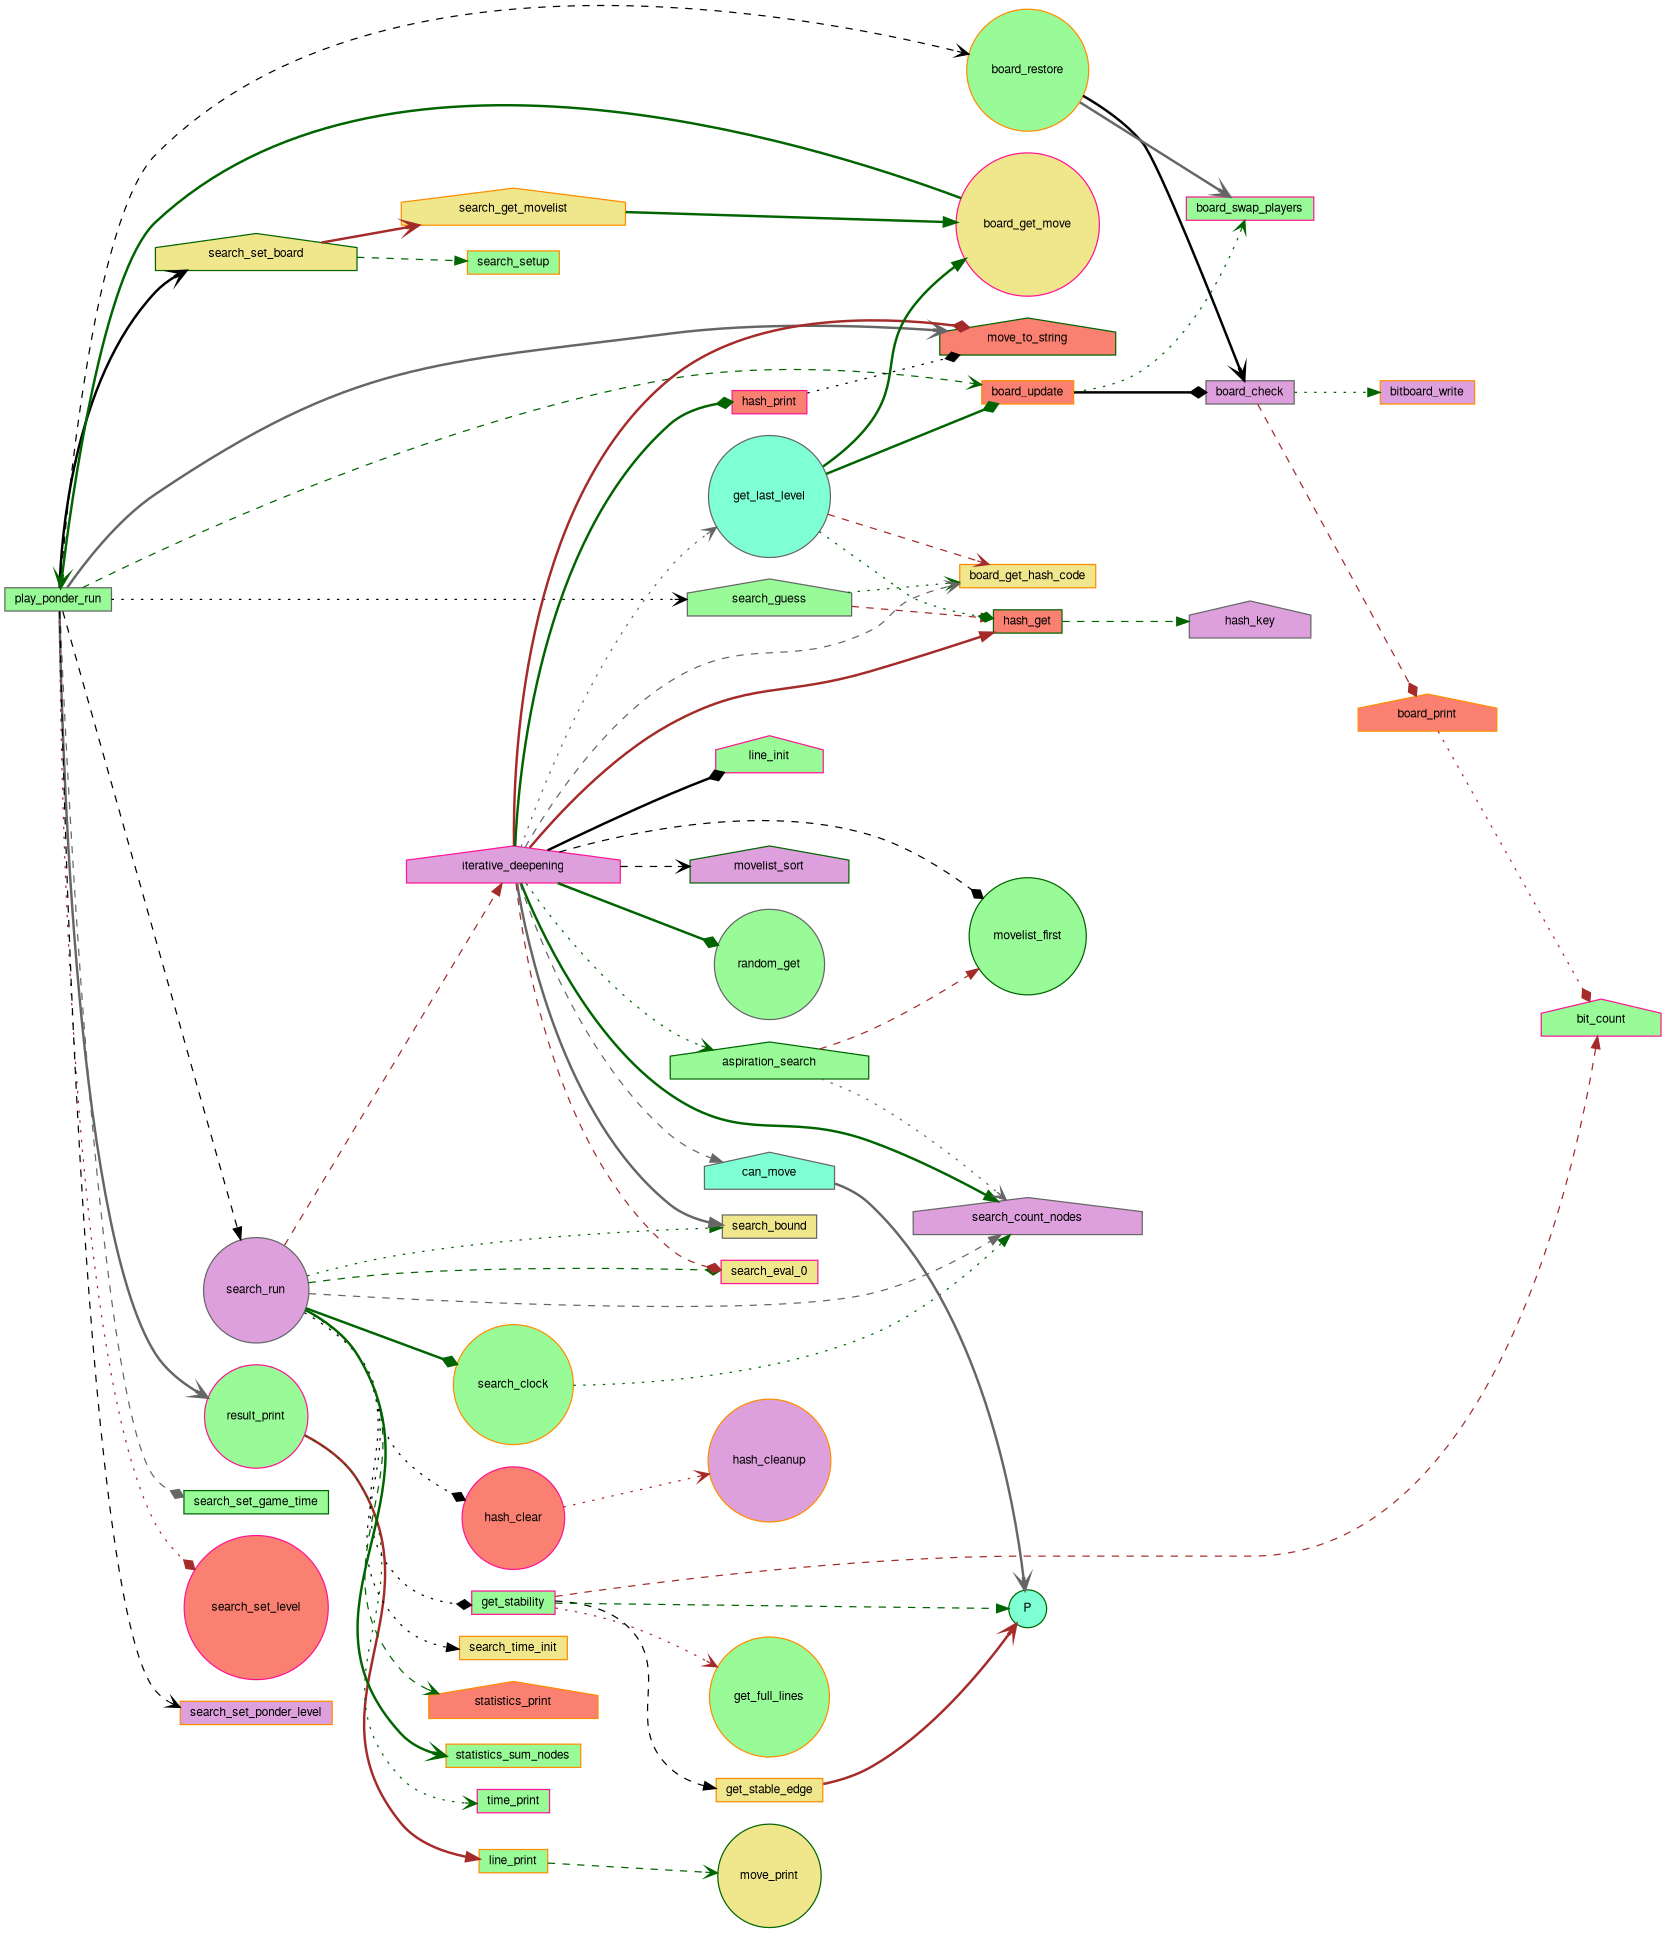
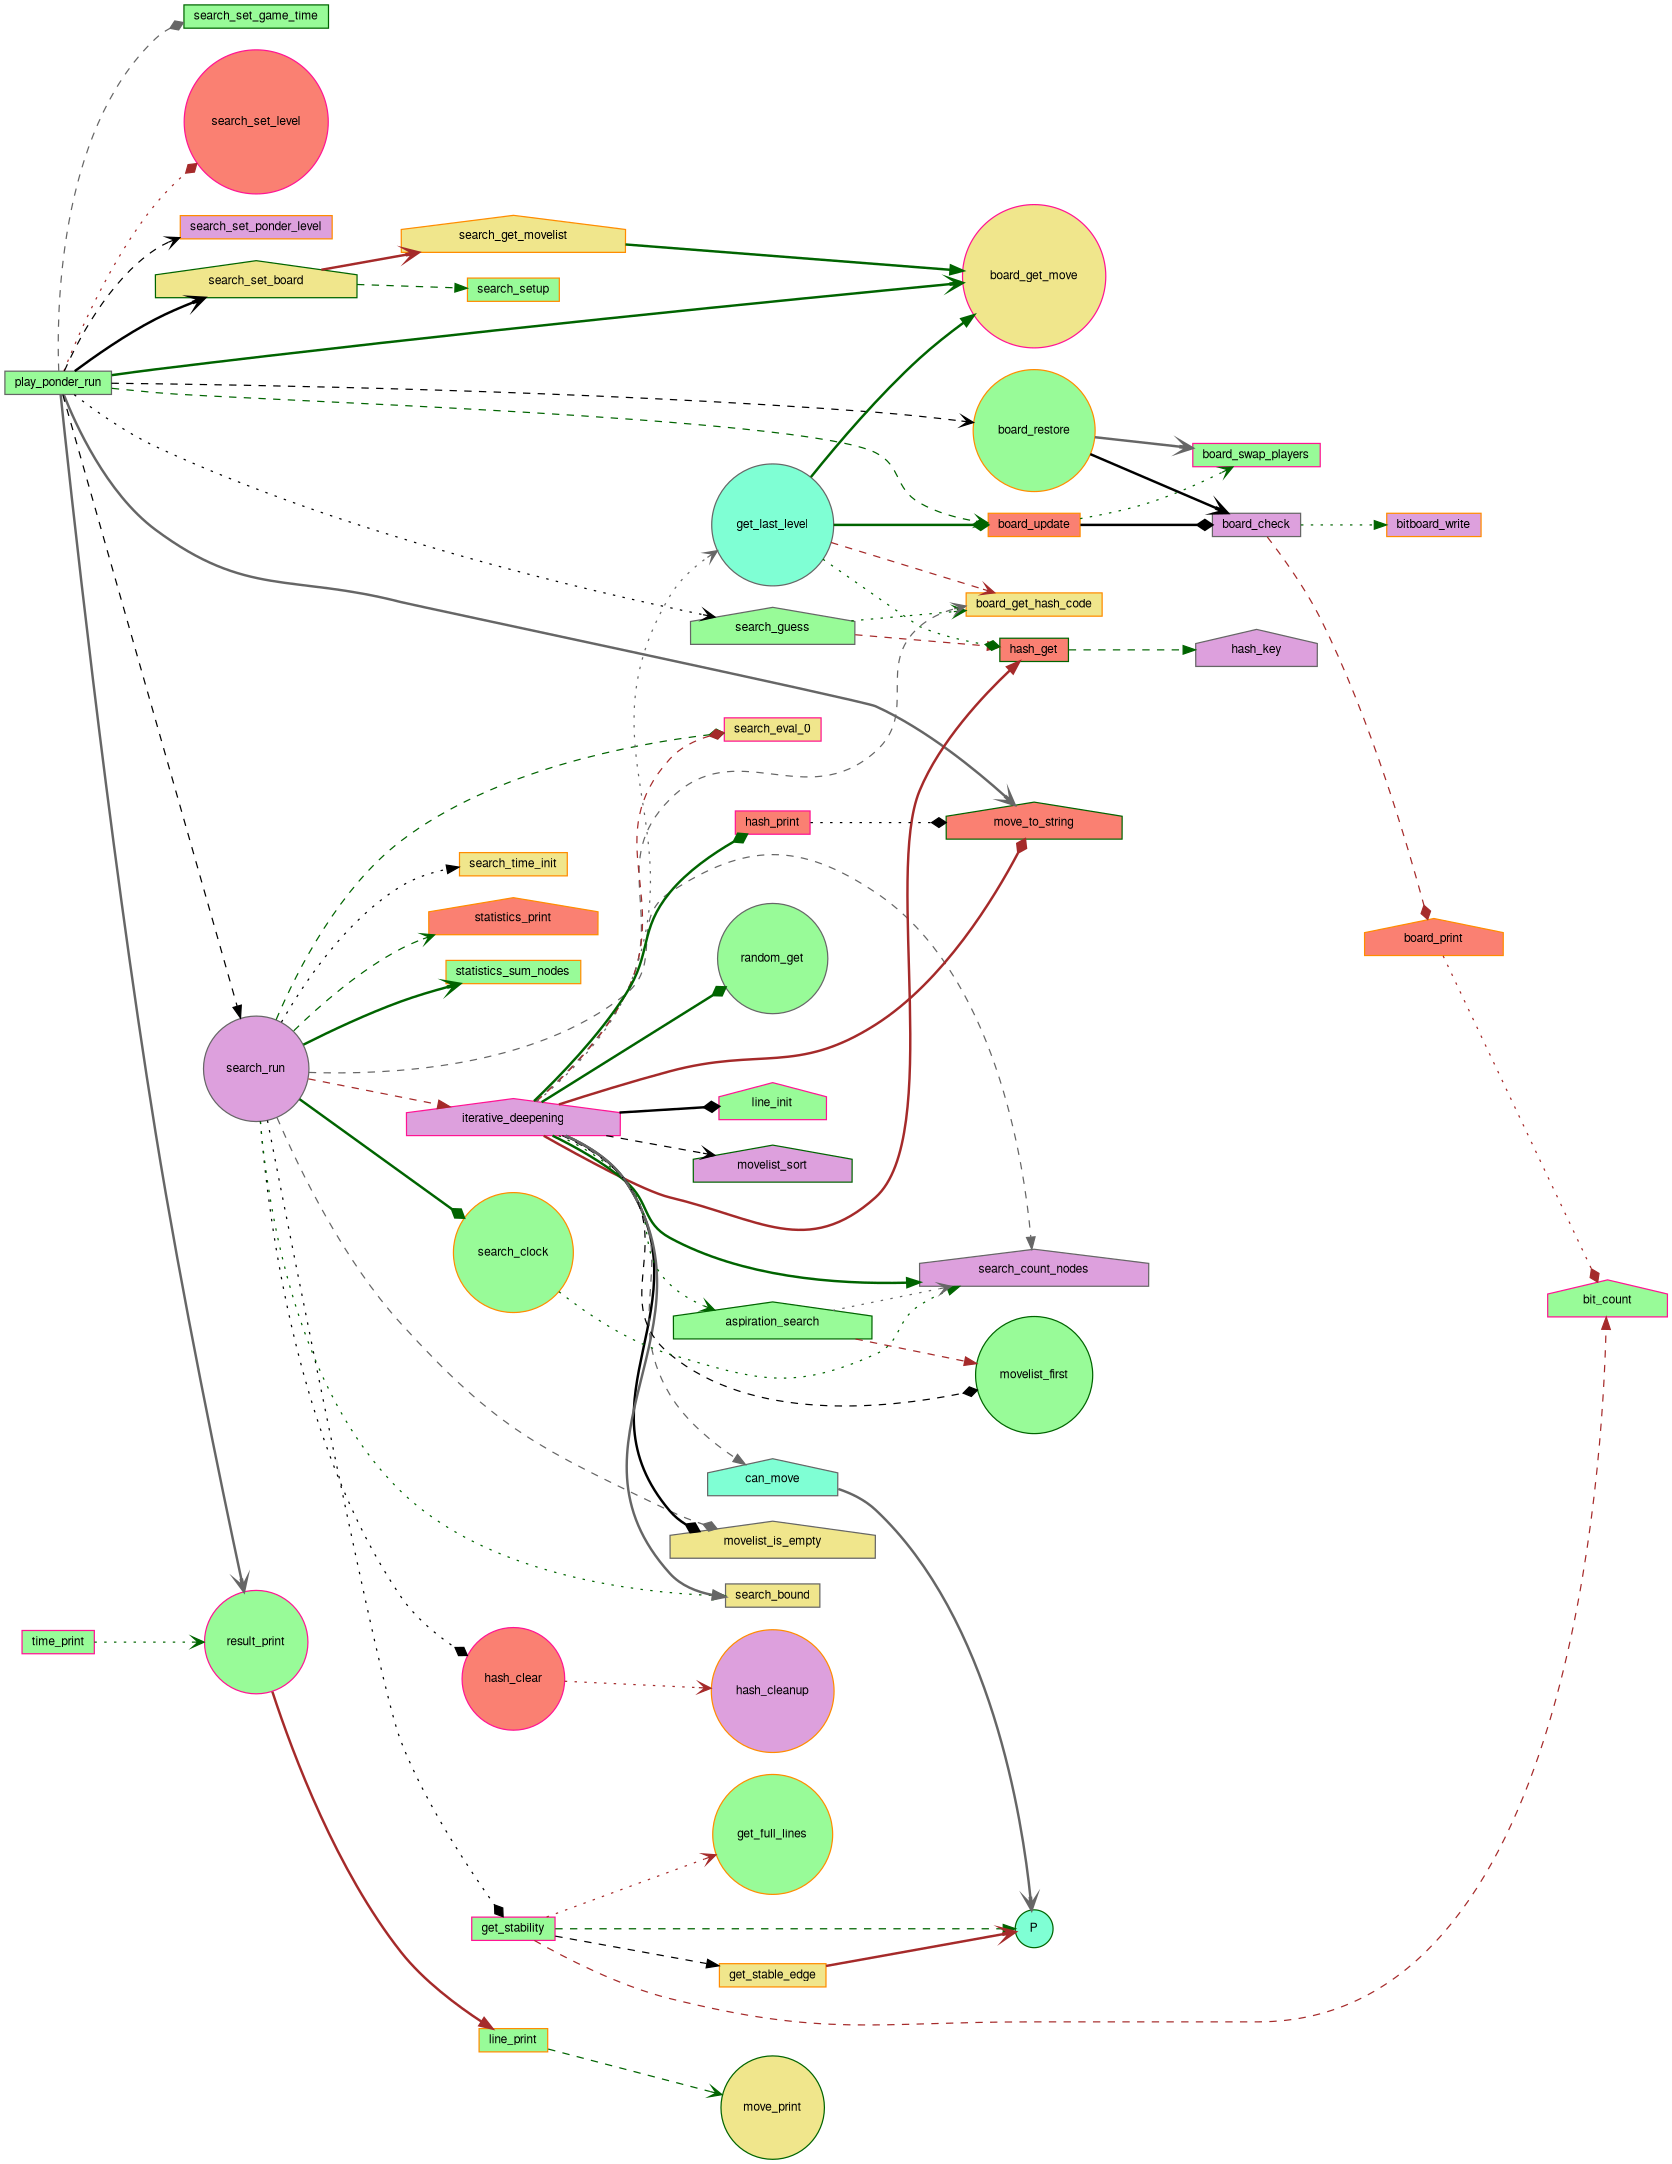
(367, 119) -> (531, 327)
none -> (773, 1542)
(373, 1732) -> (143, 1642)
